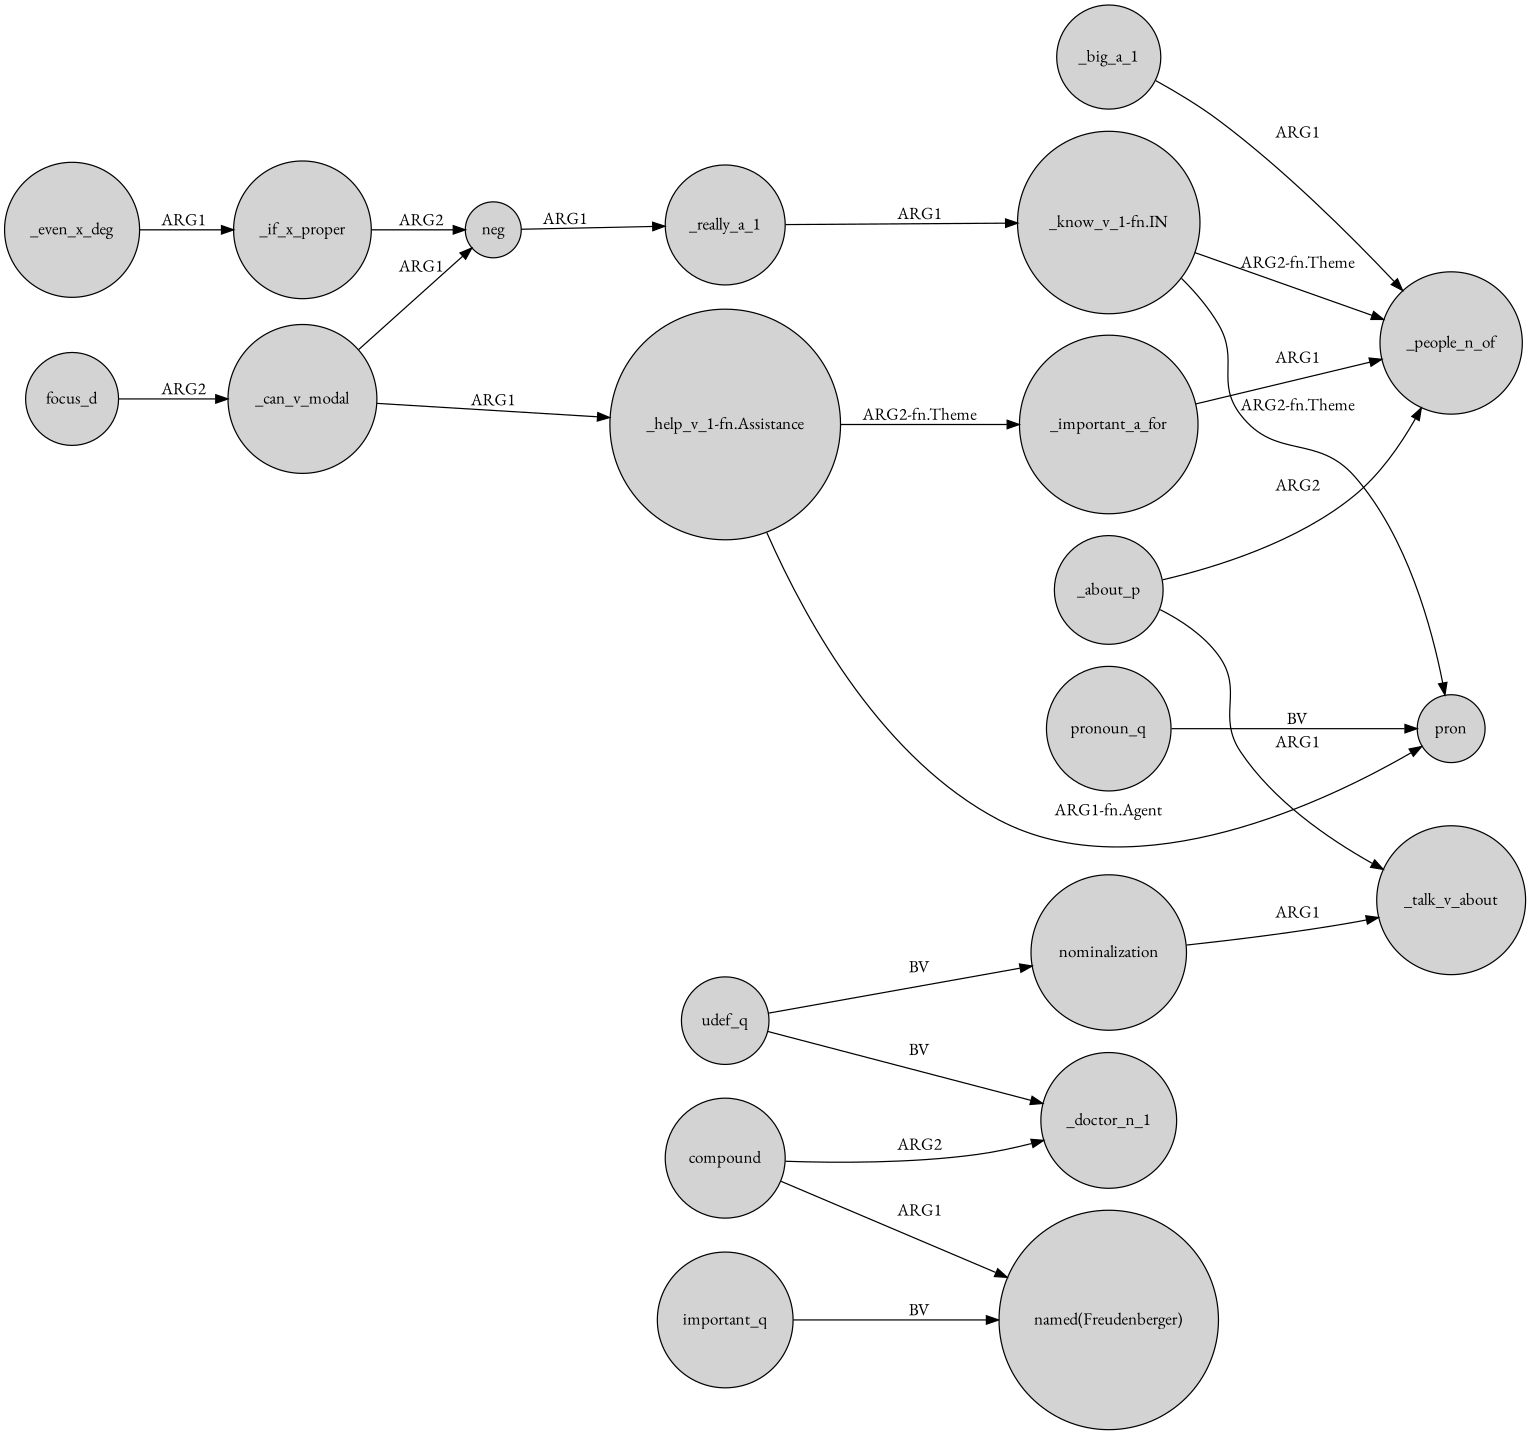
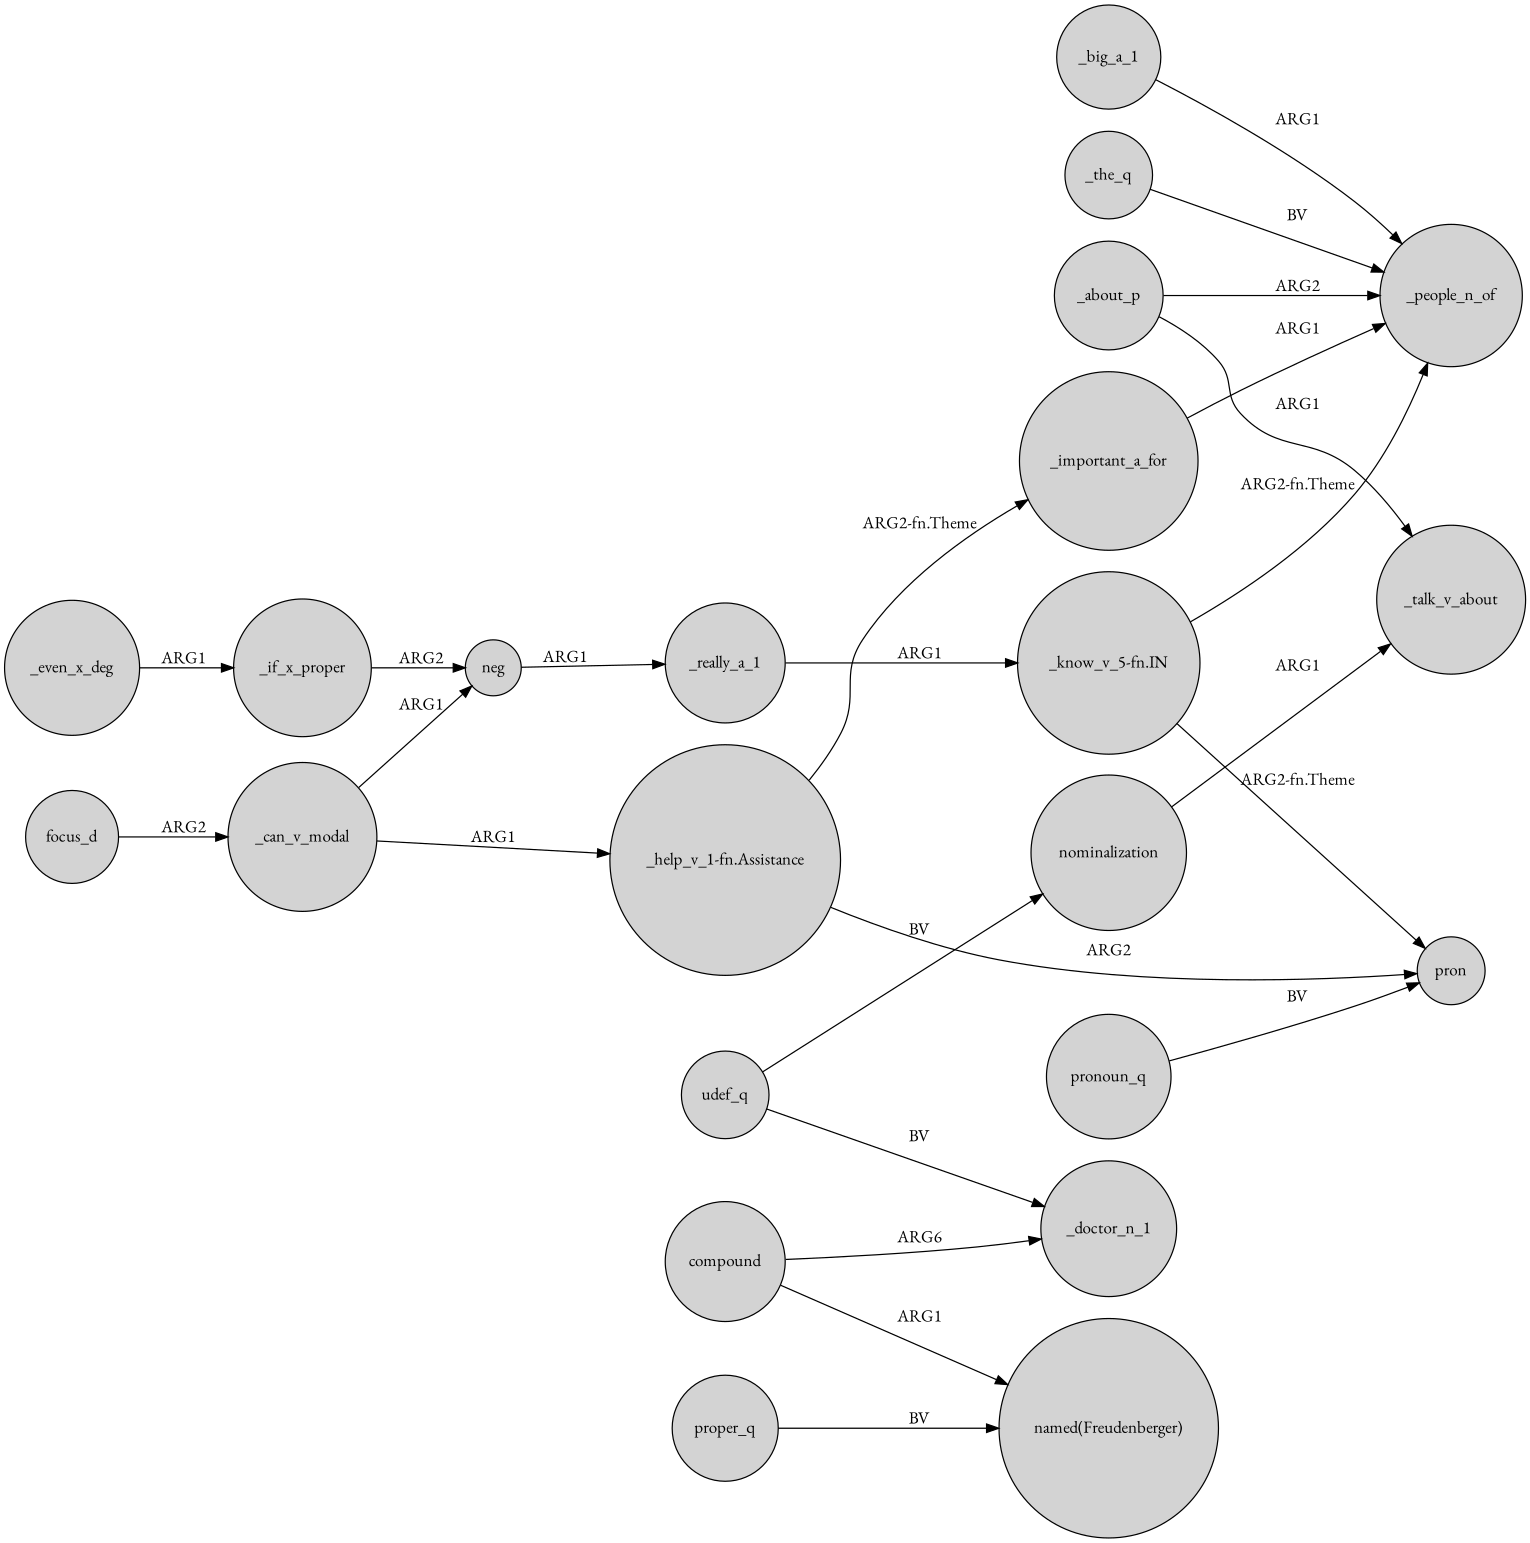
none -> (1109, 175)
(1109, 222) -> (1109, 663)
(1109, 811) -> (1109, 951)
(920, 1145) -> (920, 1238)
(725, 1320) -> (725, 1428)
